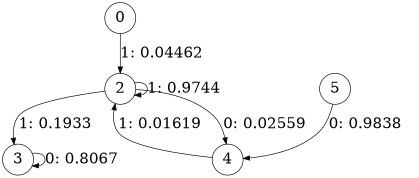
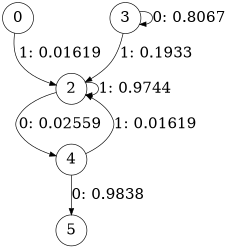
(167, 53) -> (65, 53)
(49, 102) -> (113, 60)
(301, 144) -> (71, 192)
